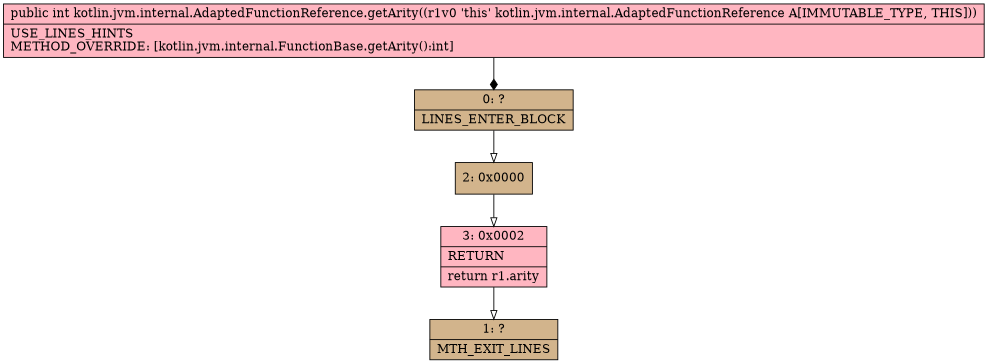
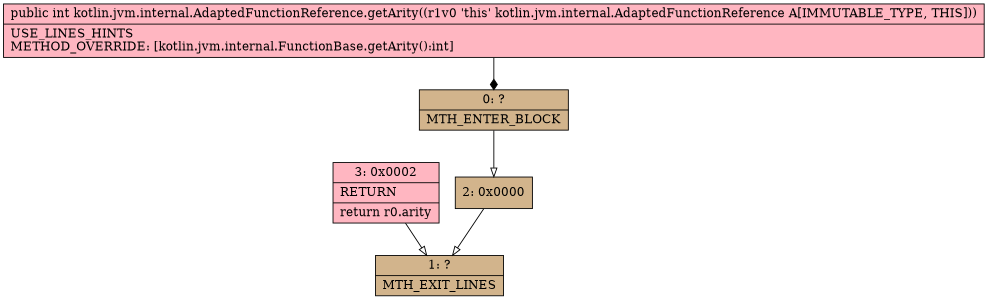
(494, 120) -> (494, 120)
(494, 206) -> (471, 228)
(494, 277) -> (386, 213)
